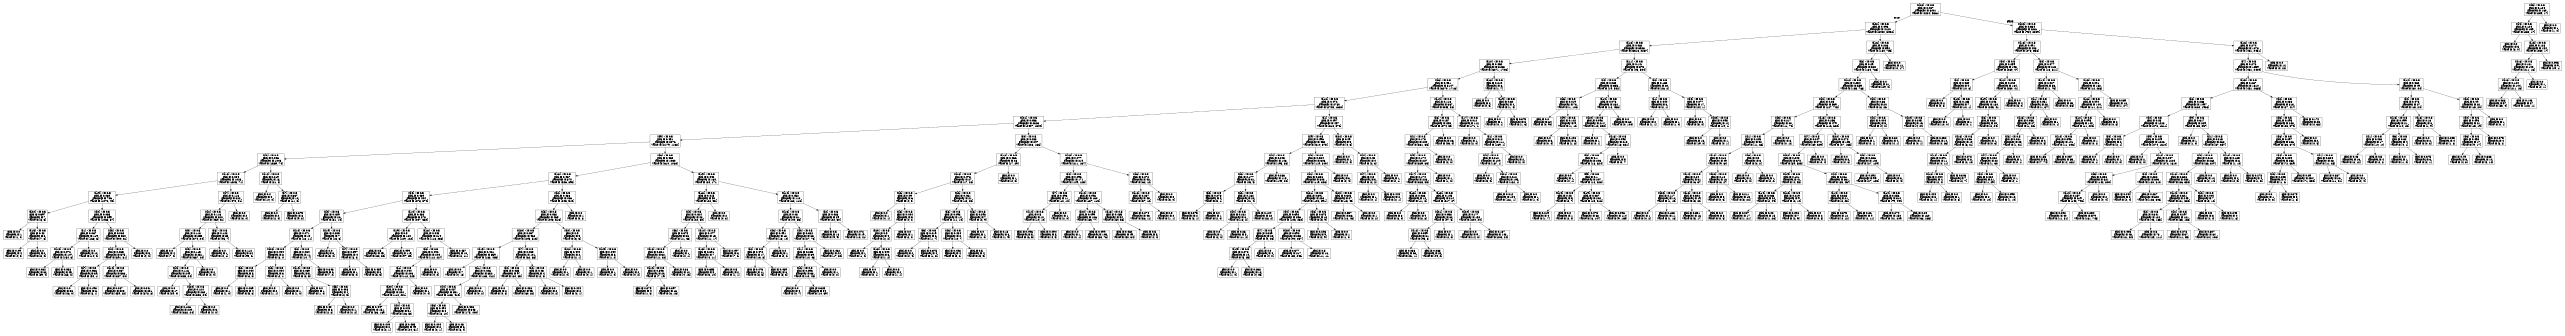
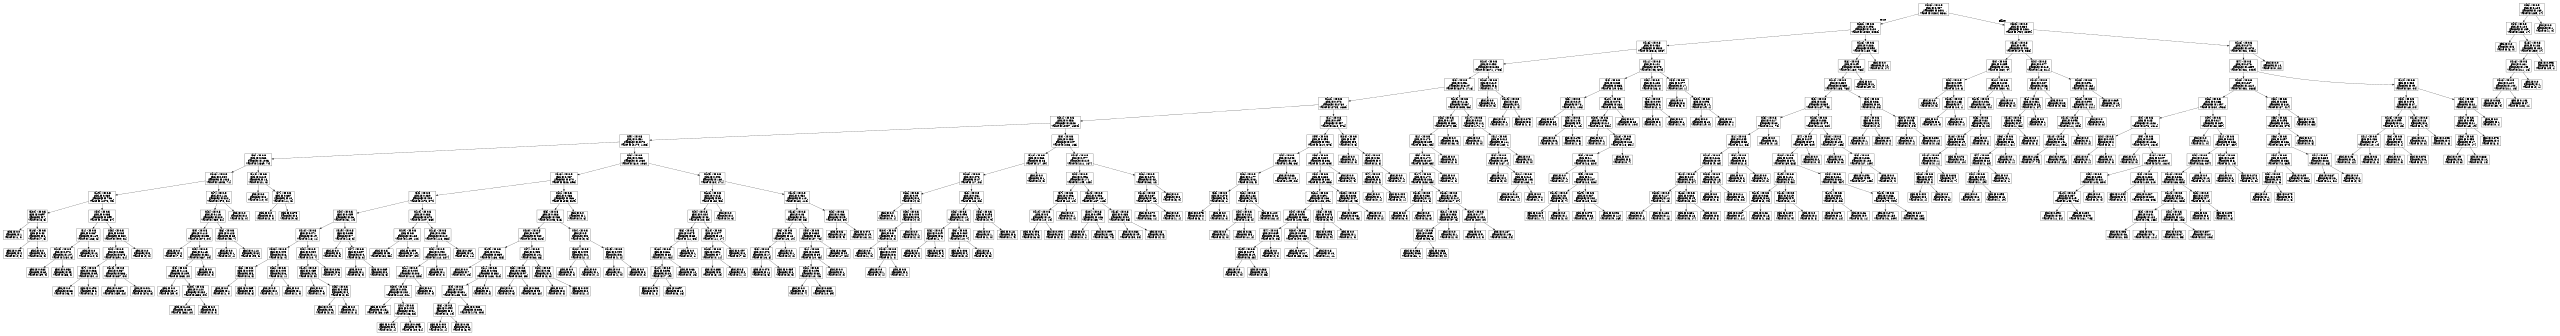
(1676, 94) -> (1664, 75)
(2411, 103) -> (2406, 103)
